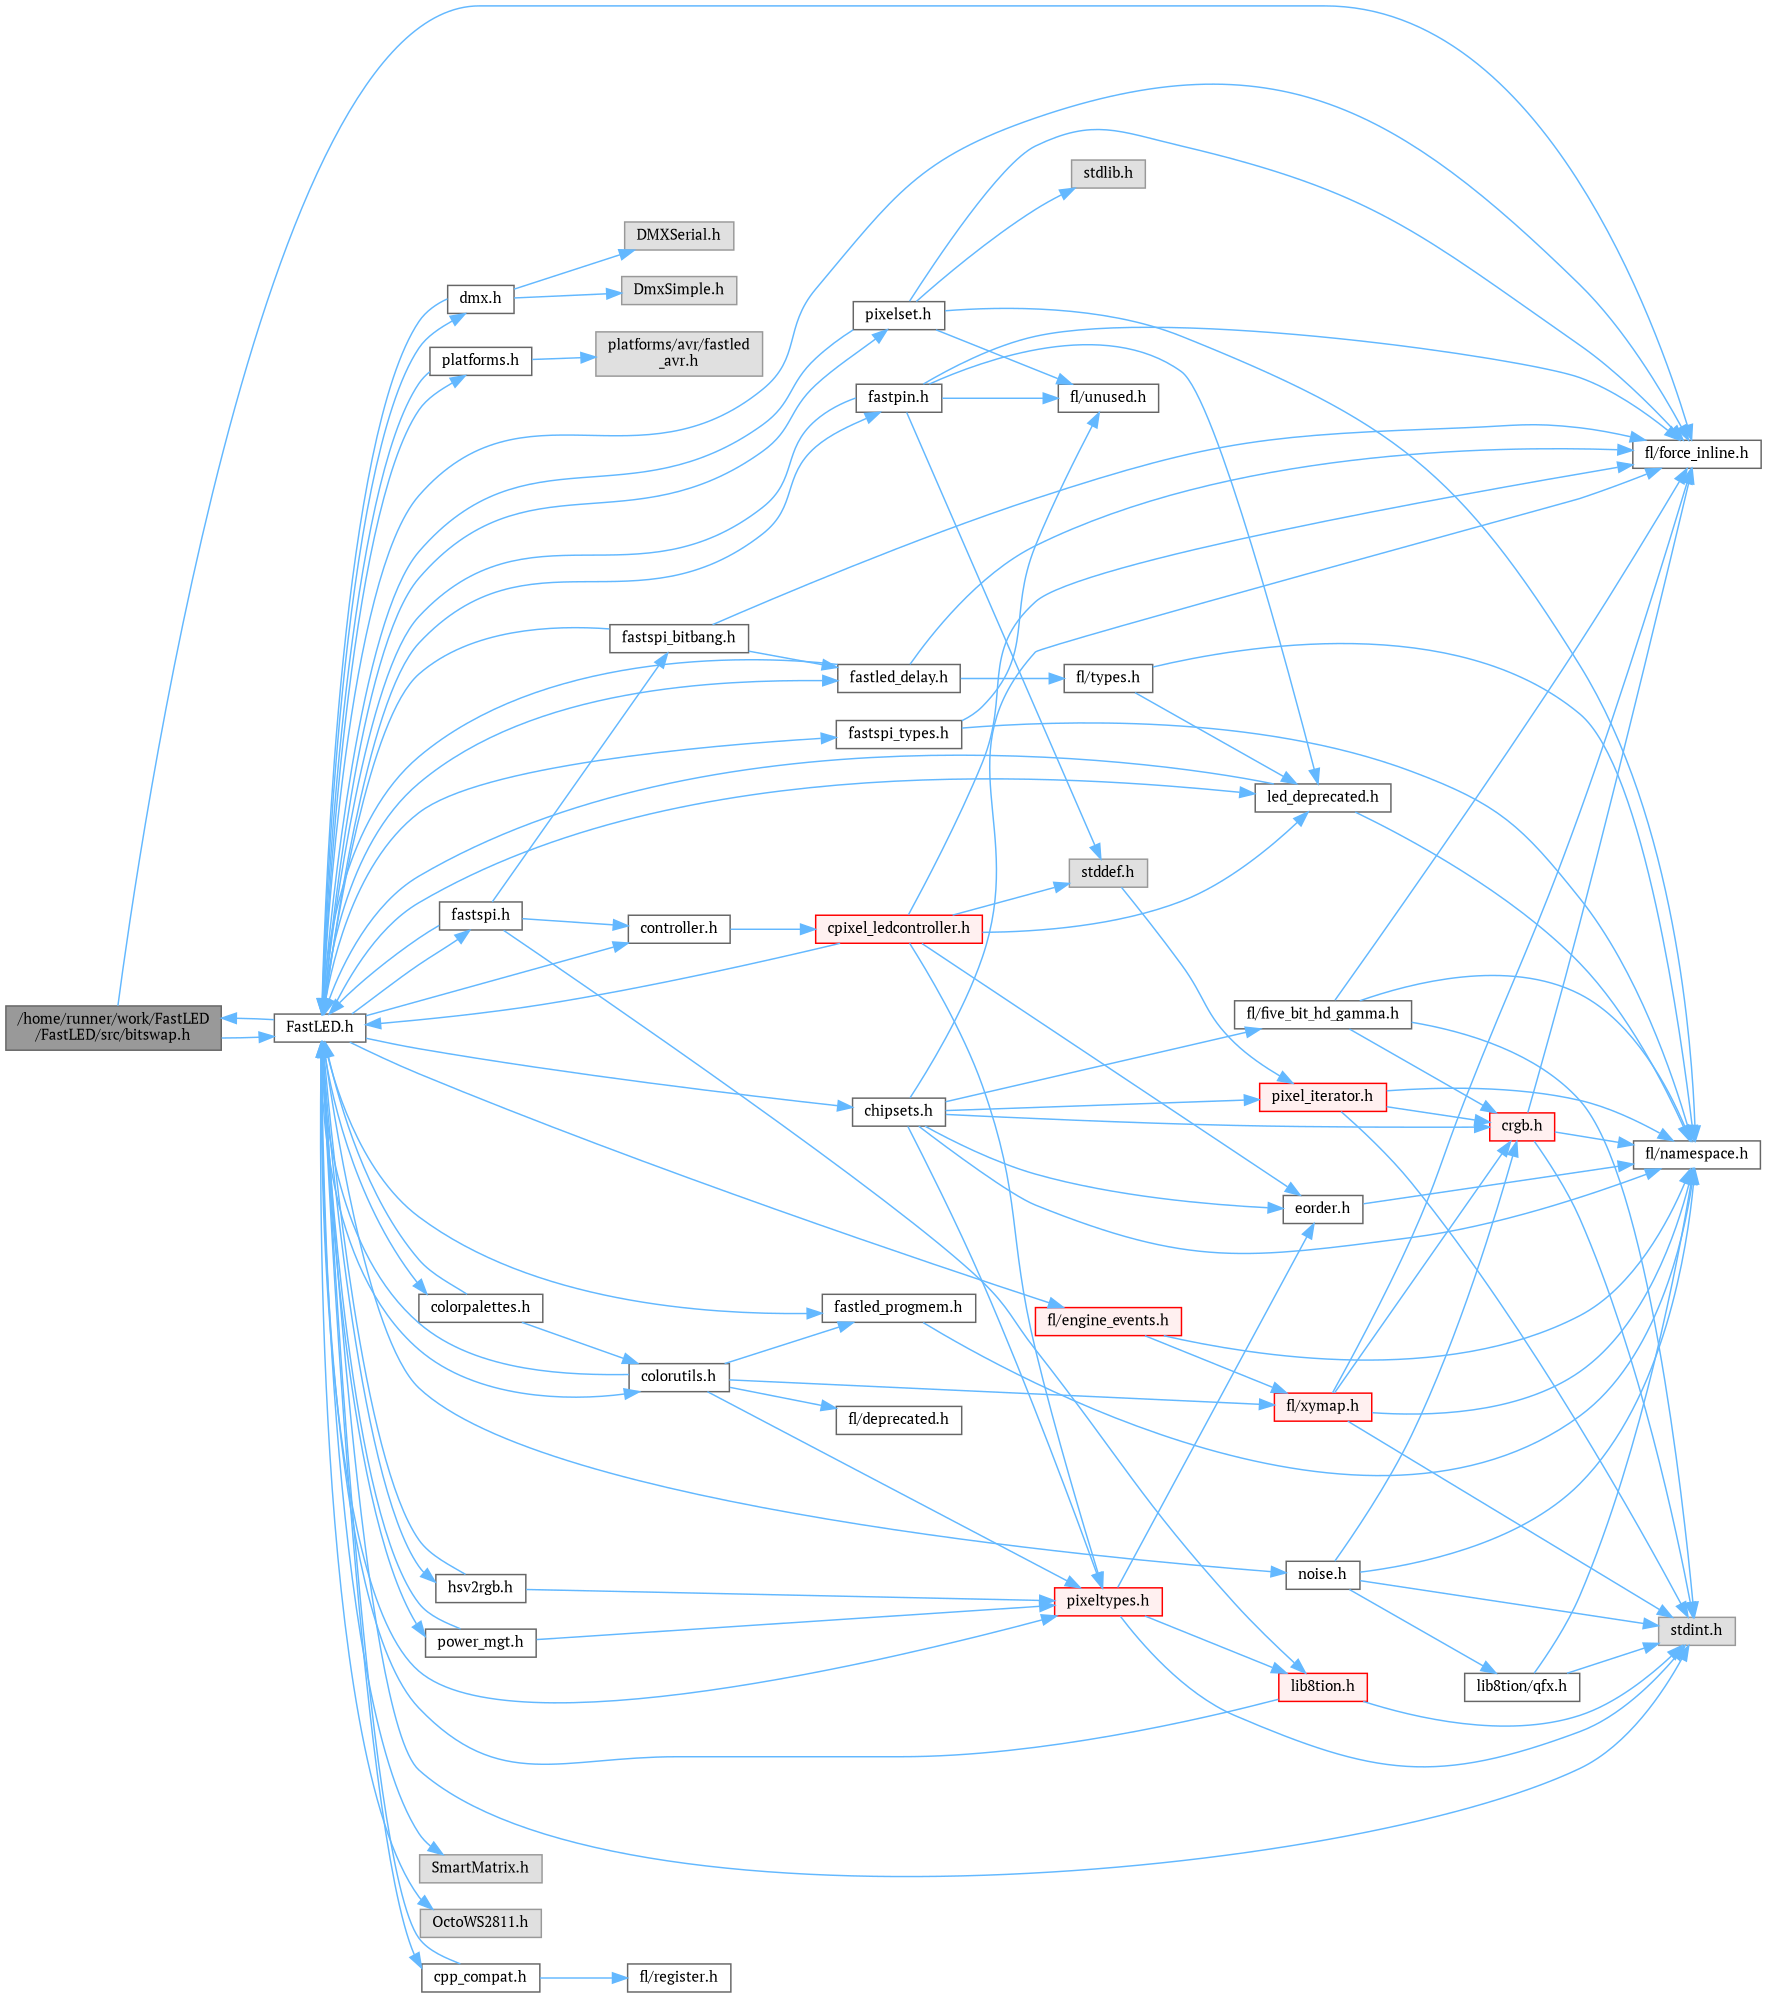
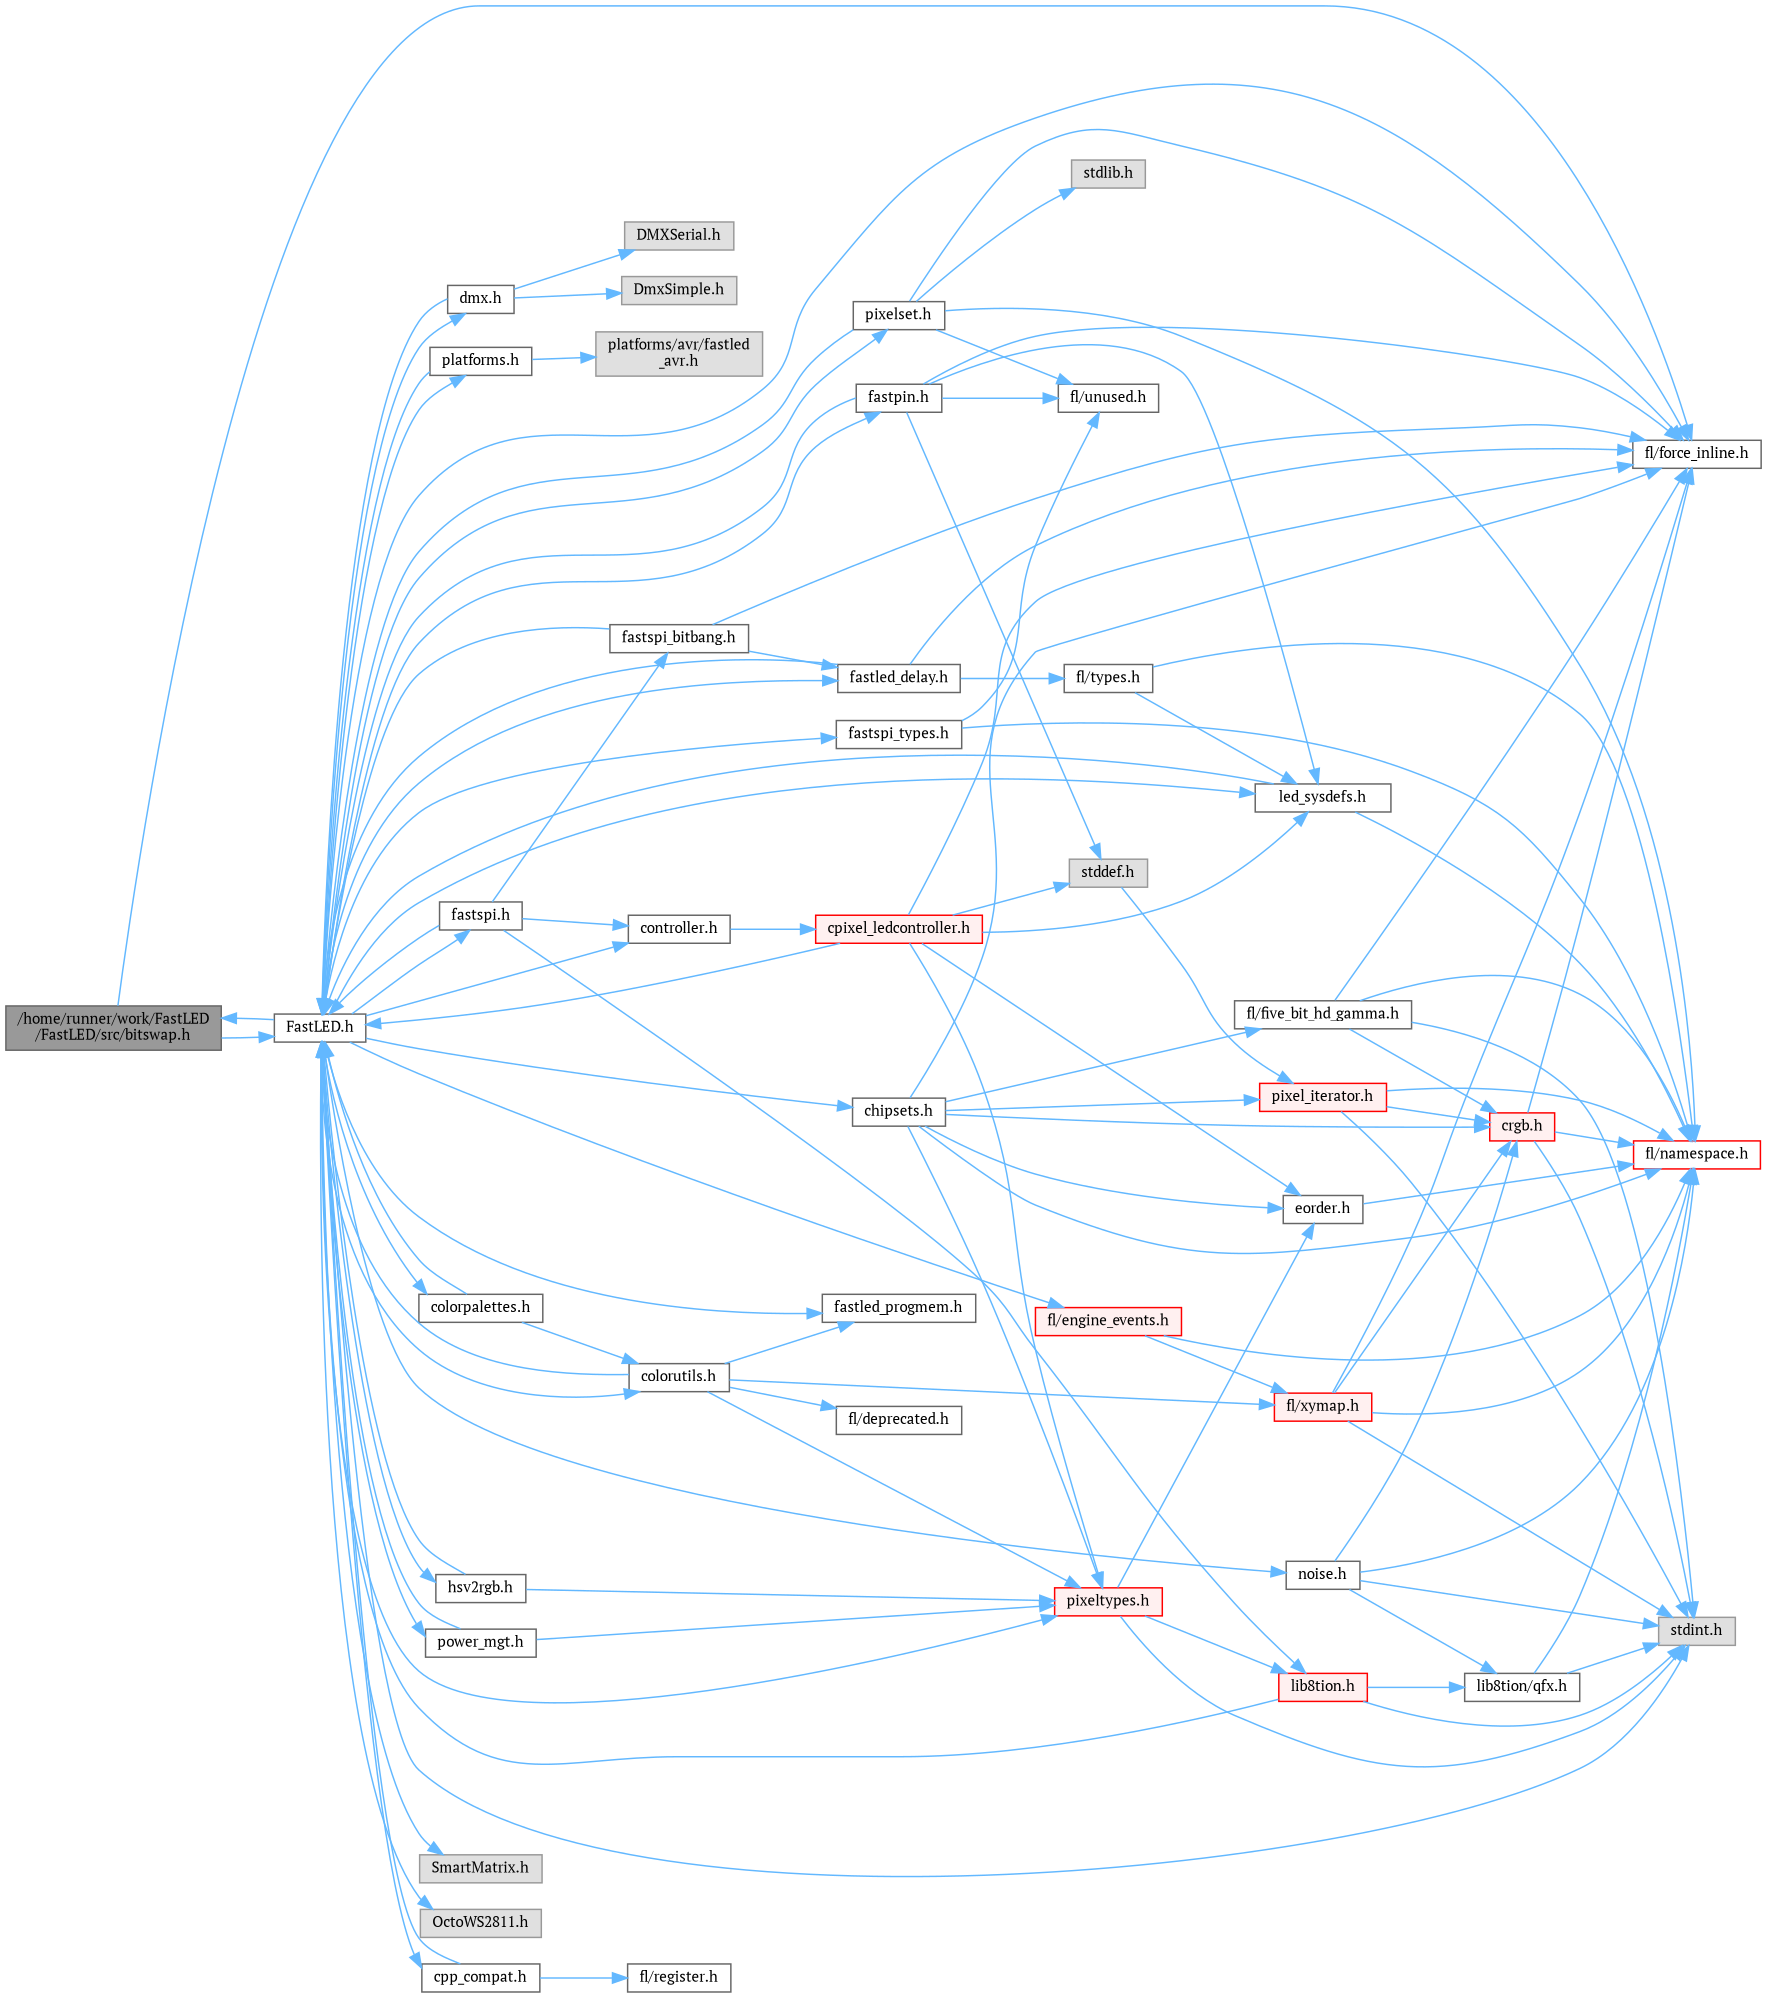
(1323, 798) -> (1323, 798)
(1697, 1155) -> (1697, 1155)
(1374, 1474) -> none
none -> (1409, 1687)
